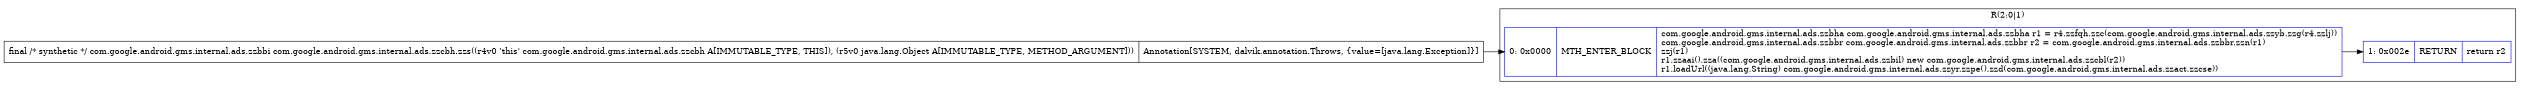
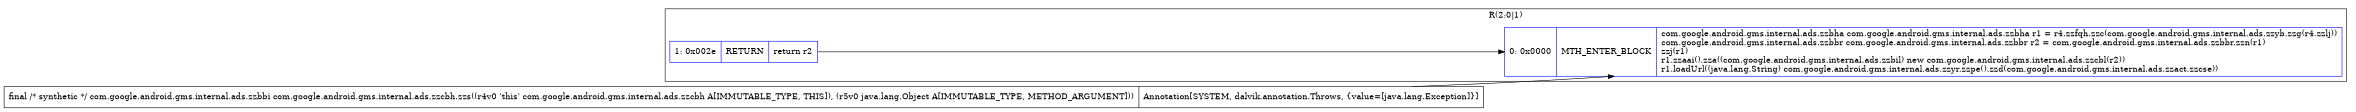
(2350, 52) -> (1158, 52)
